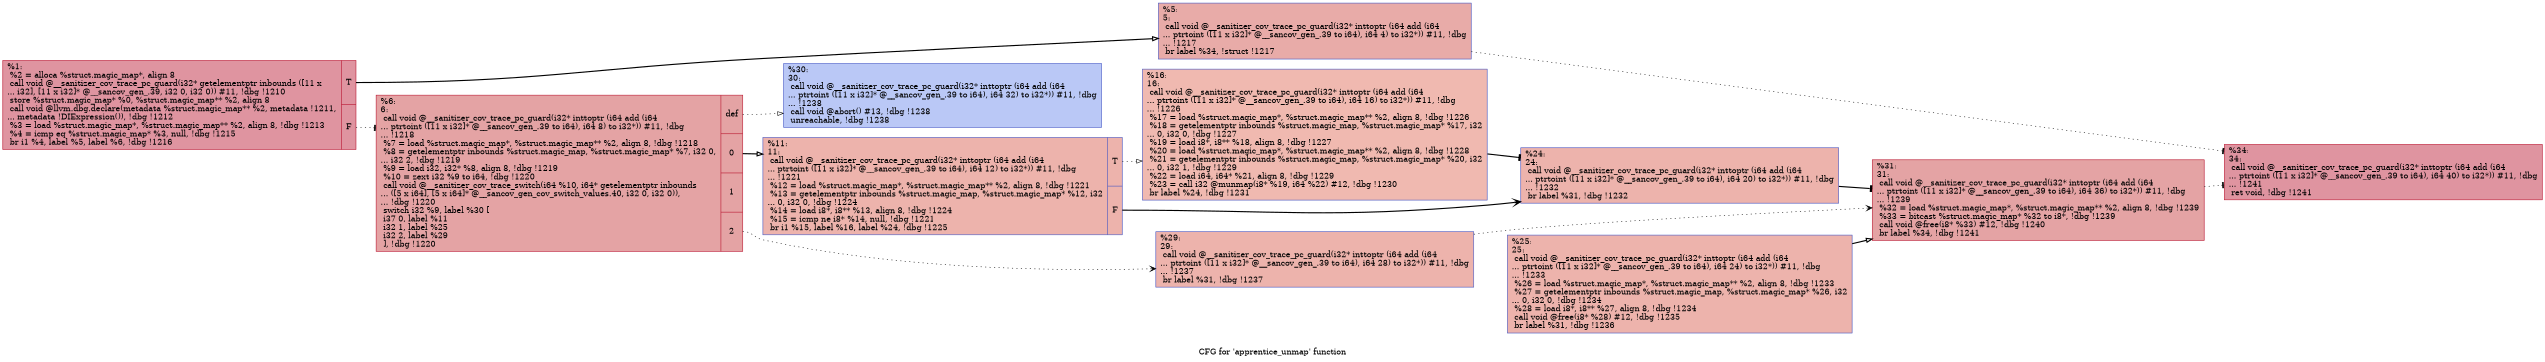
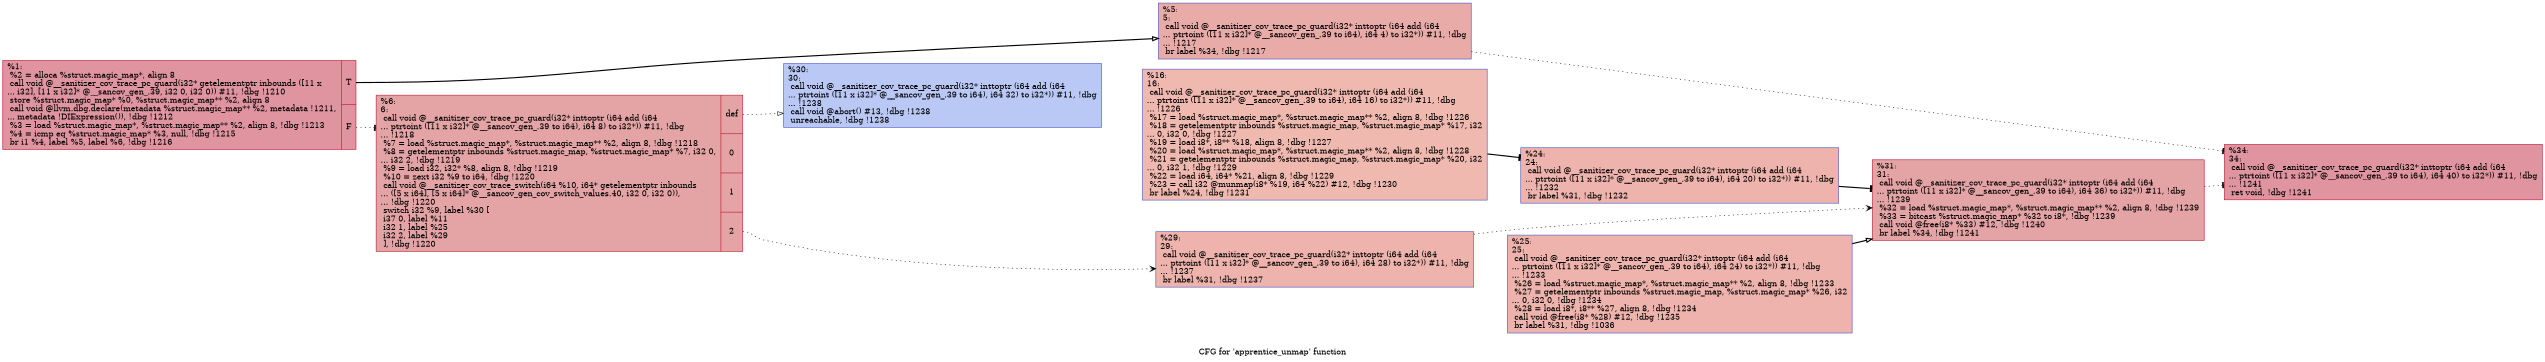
(1219, 52) -> (1214, 52)
(943, 186) -> none
(1563, 326) -> (1563, 326)
